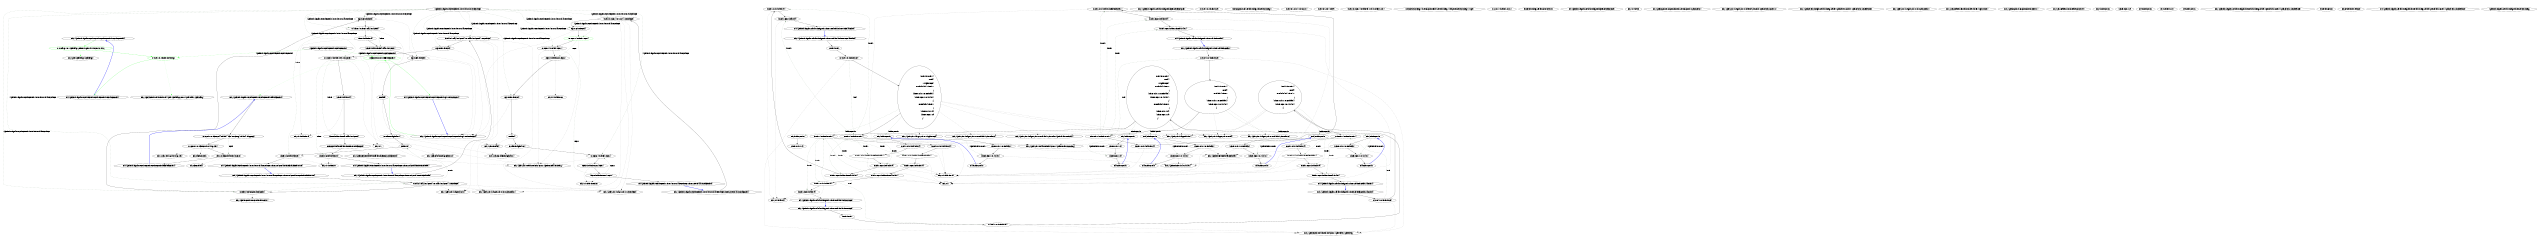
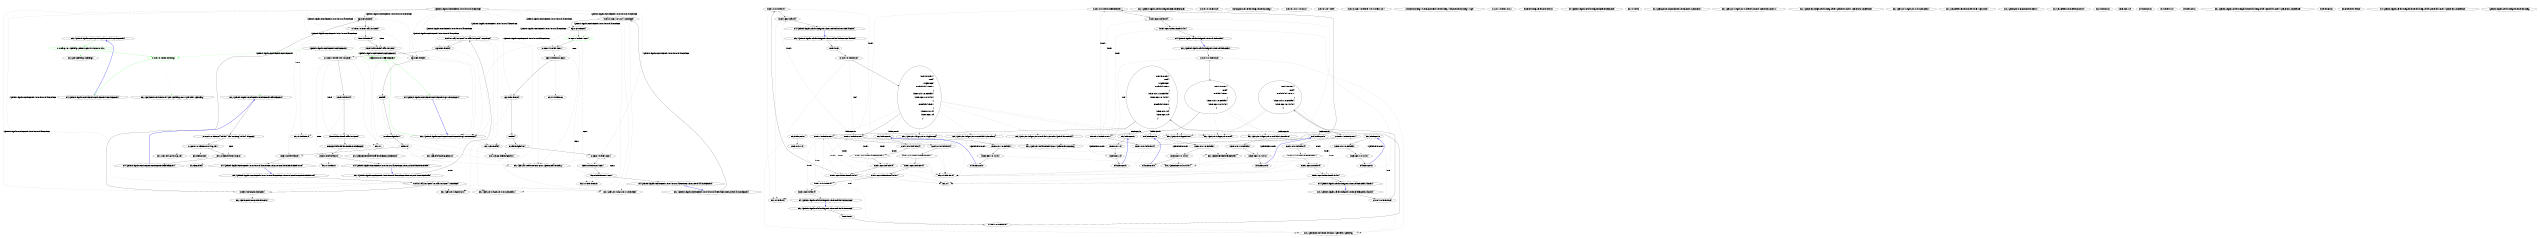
none -> (583, 103)
